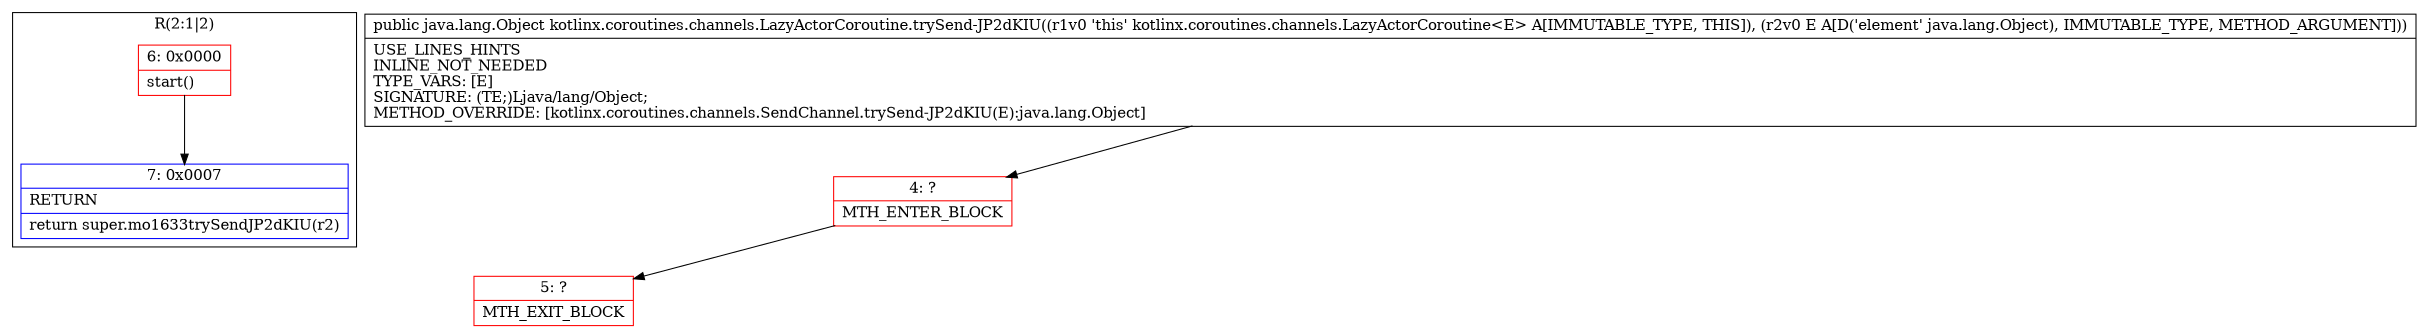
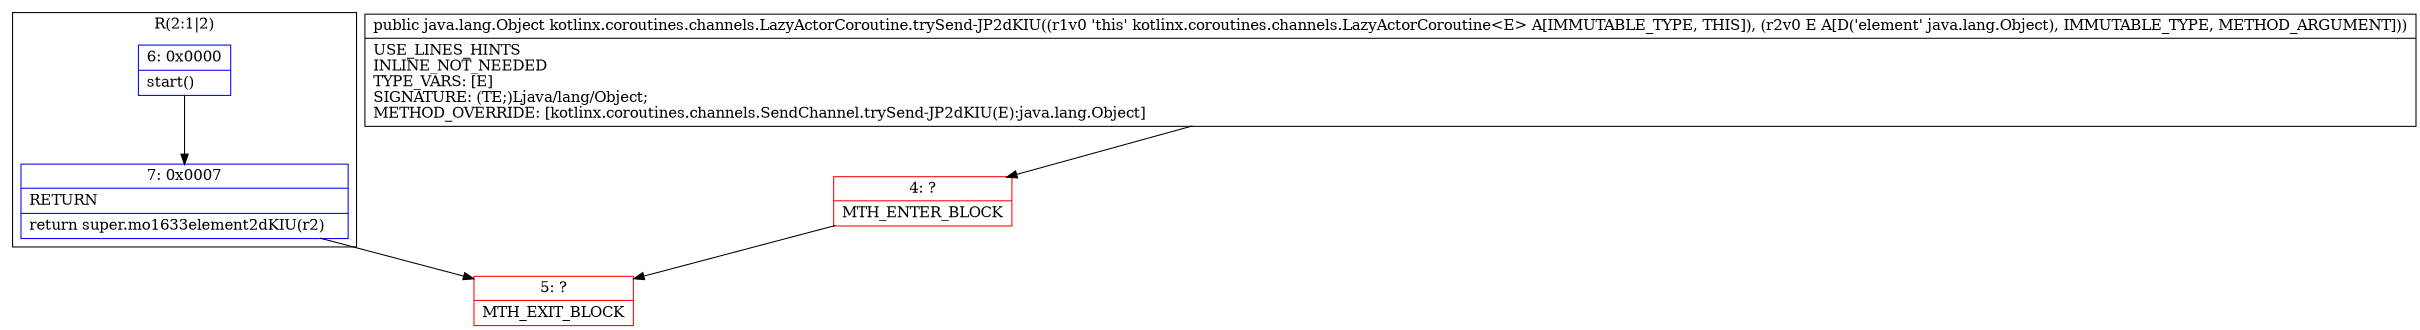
(185, 70) -> (185, 70)
(185, 225) -> (177, 225)
none -> (392, 257)
